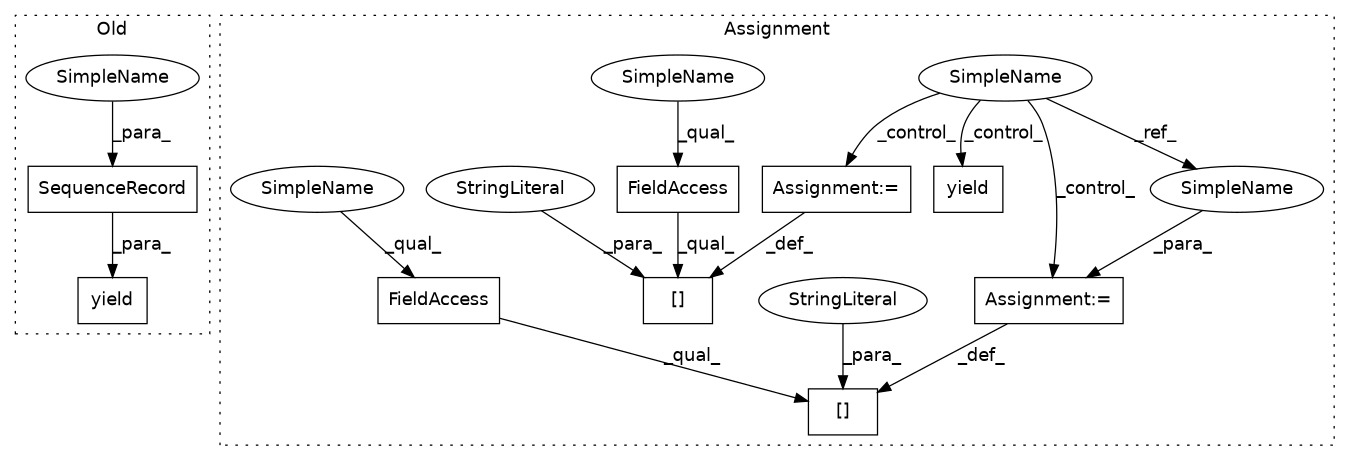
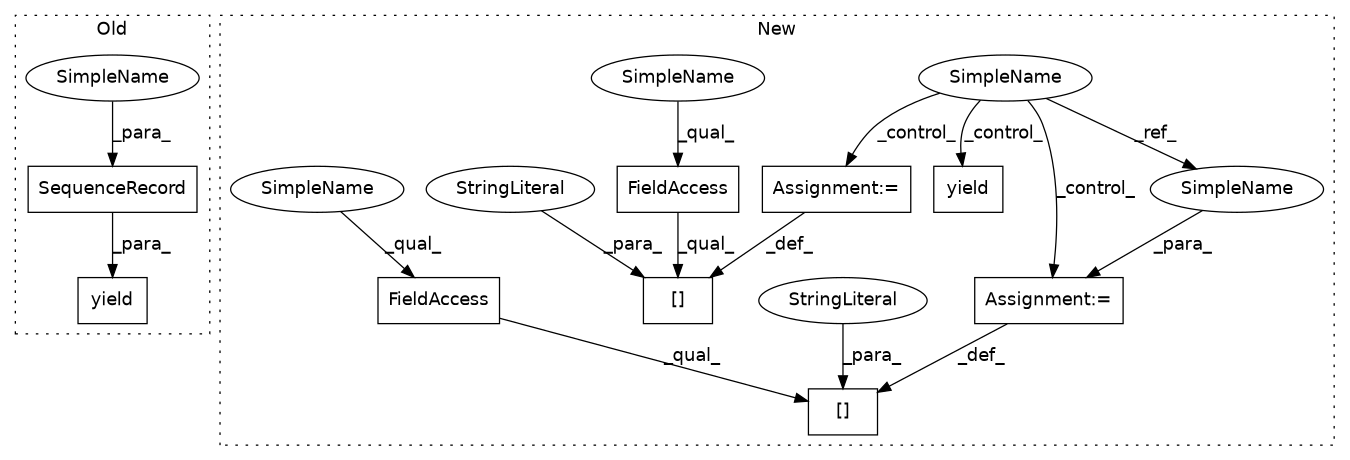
(777, 30) -> (777, 30)
